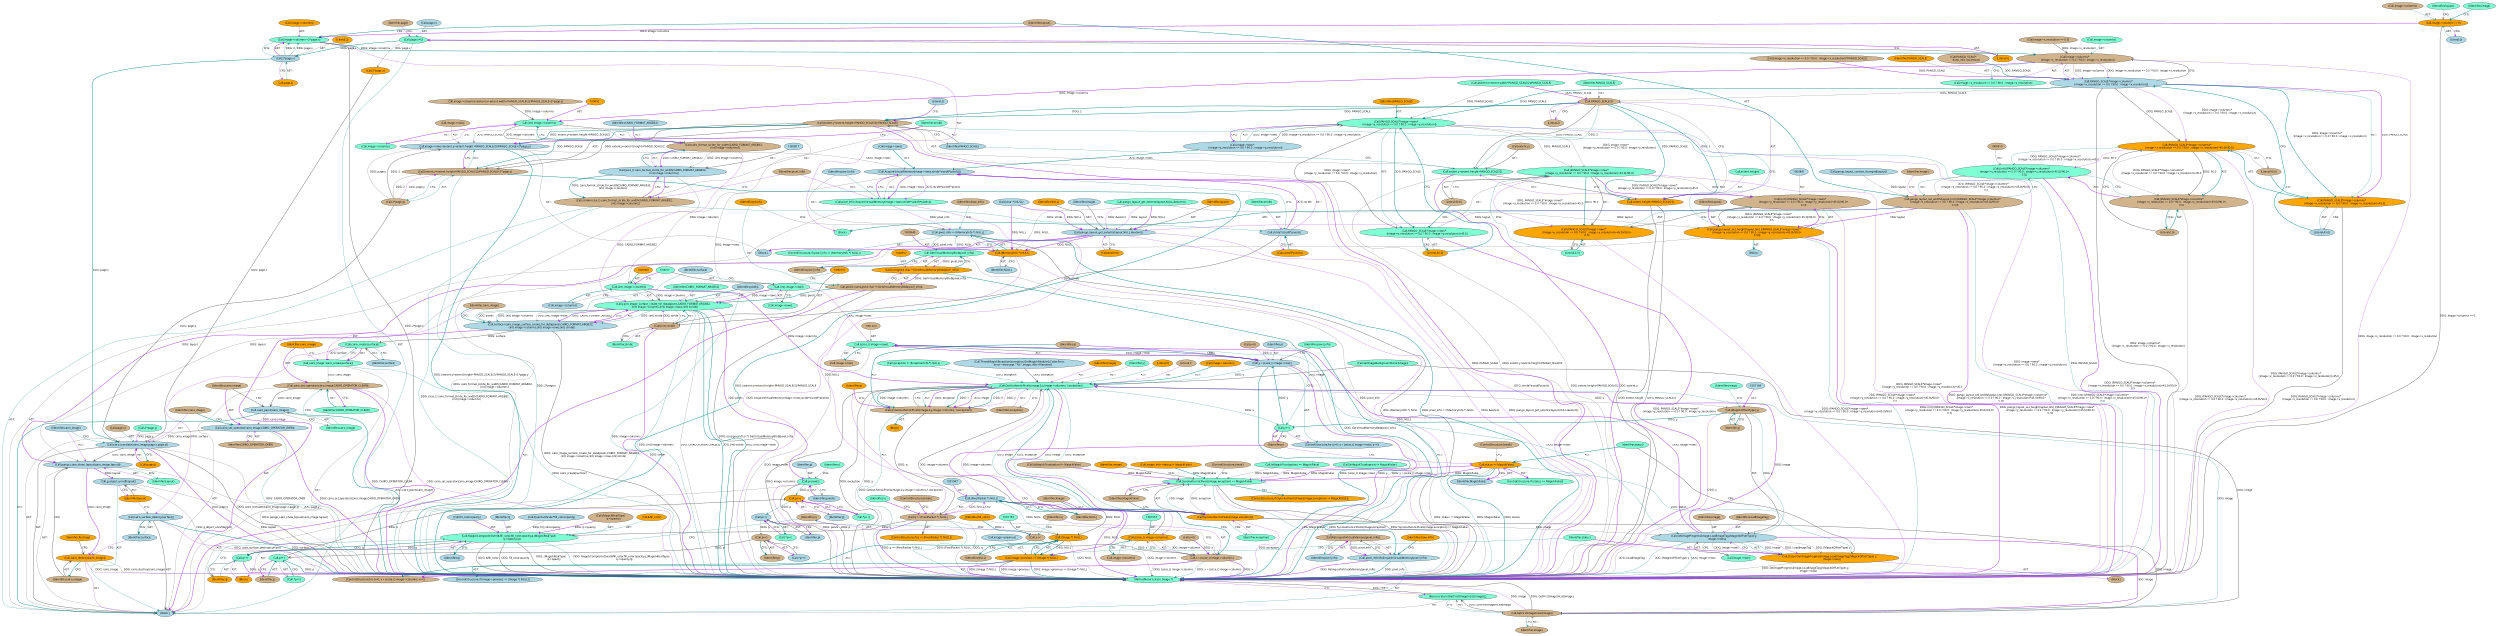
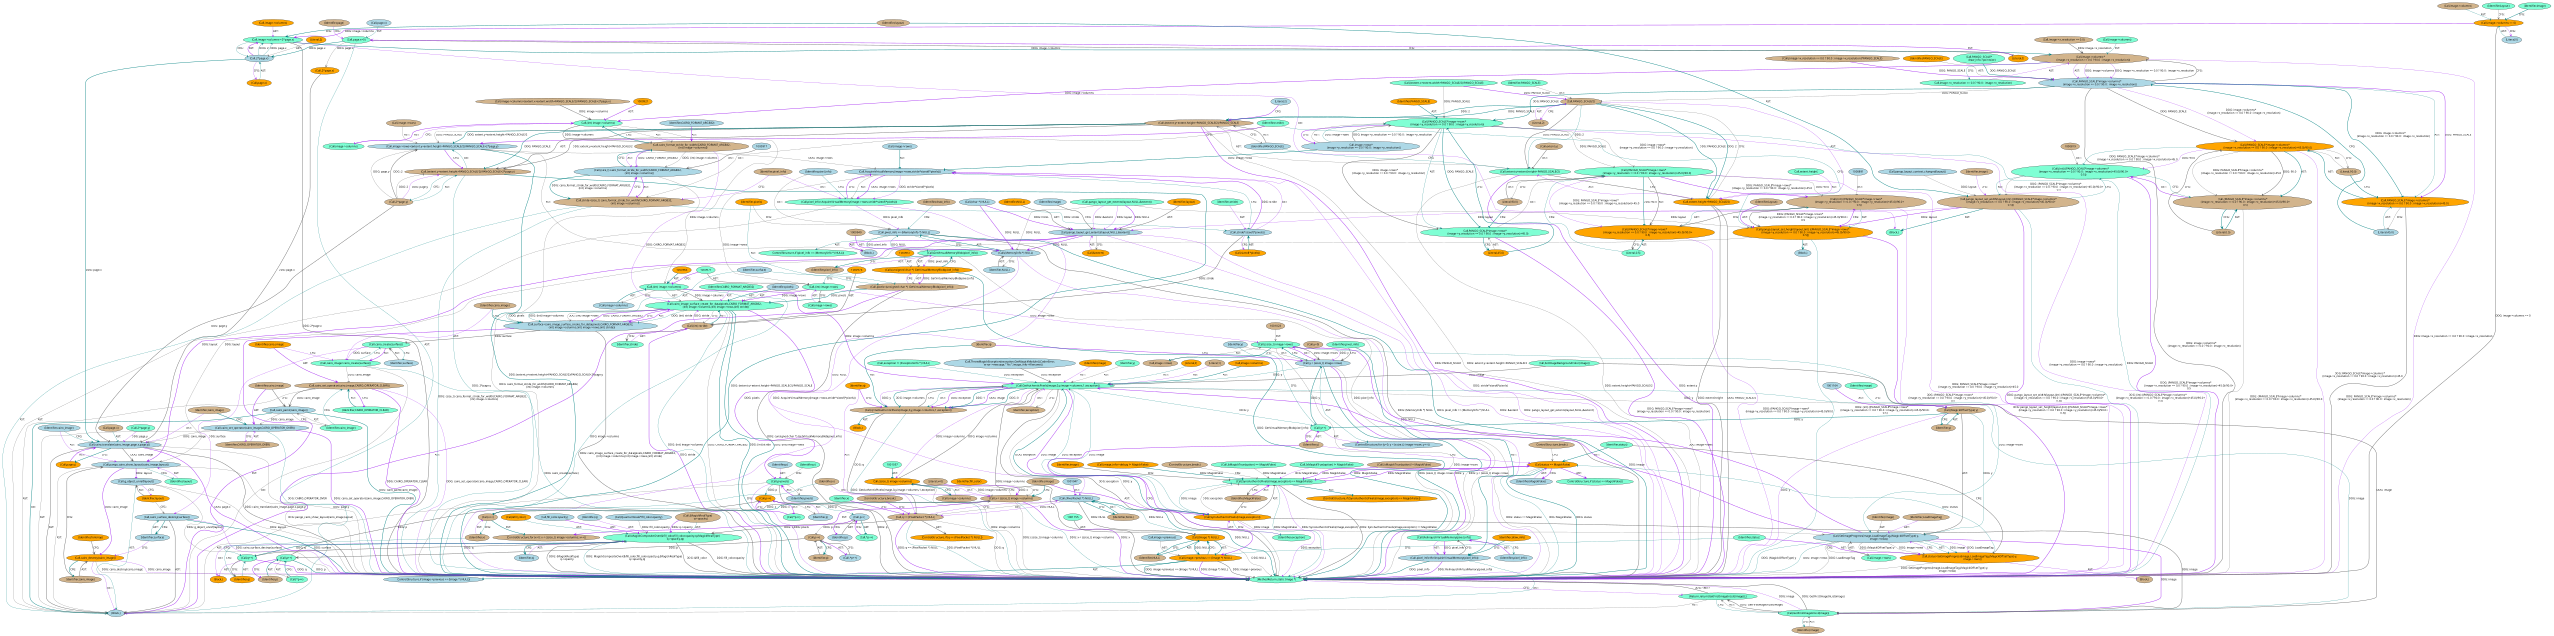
(1964, 59) -> (1979, 59)
(1012, 253) -> (1016, 253)
(1123, 514) -> (1191, 530)
(994, 528) -> (779, 507)
(1189, 538) -> (935, 482)
(1353, 538) -> (1444, 538)
(1532, 613) -> (1808, 613)
